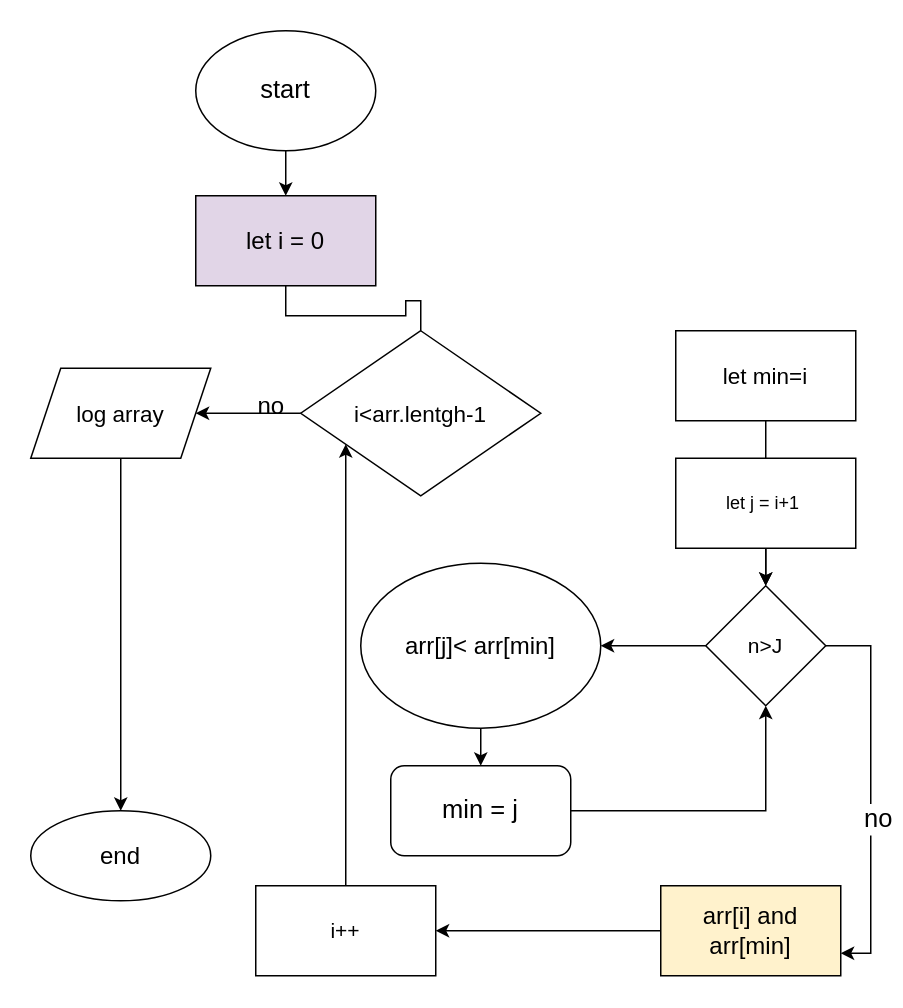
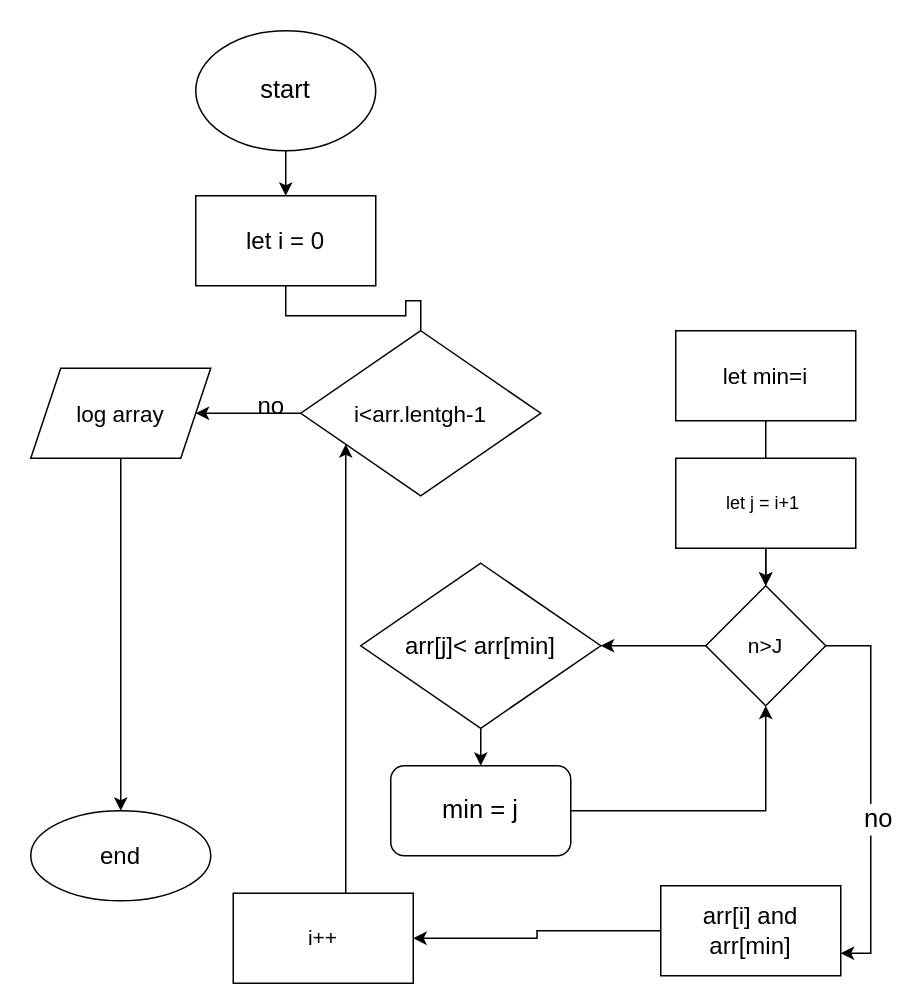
(286, 241) -> (286, 241)
(481, 646) -> (481, 646)
(346, 931) -> (323, 938)
(751, 931) -> (751, 931)
